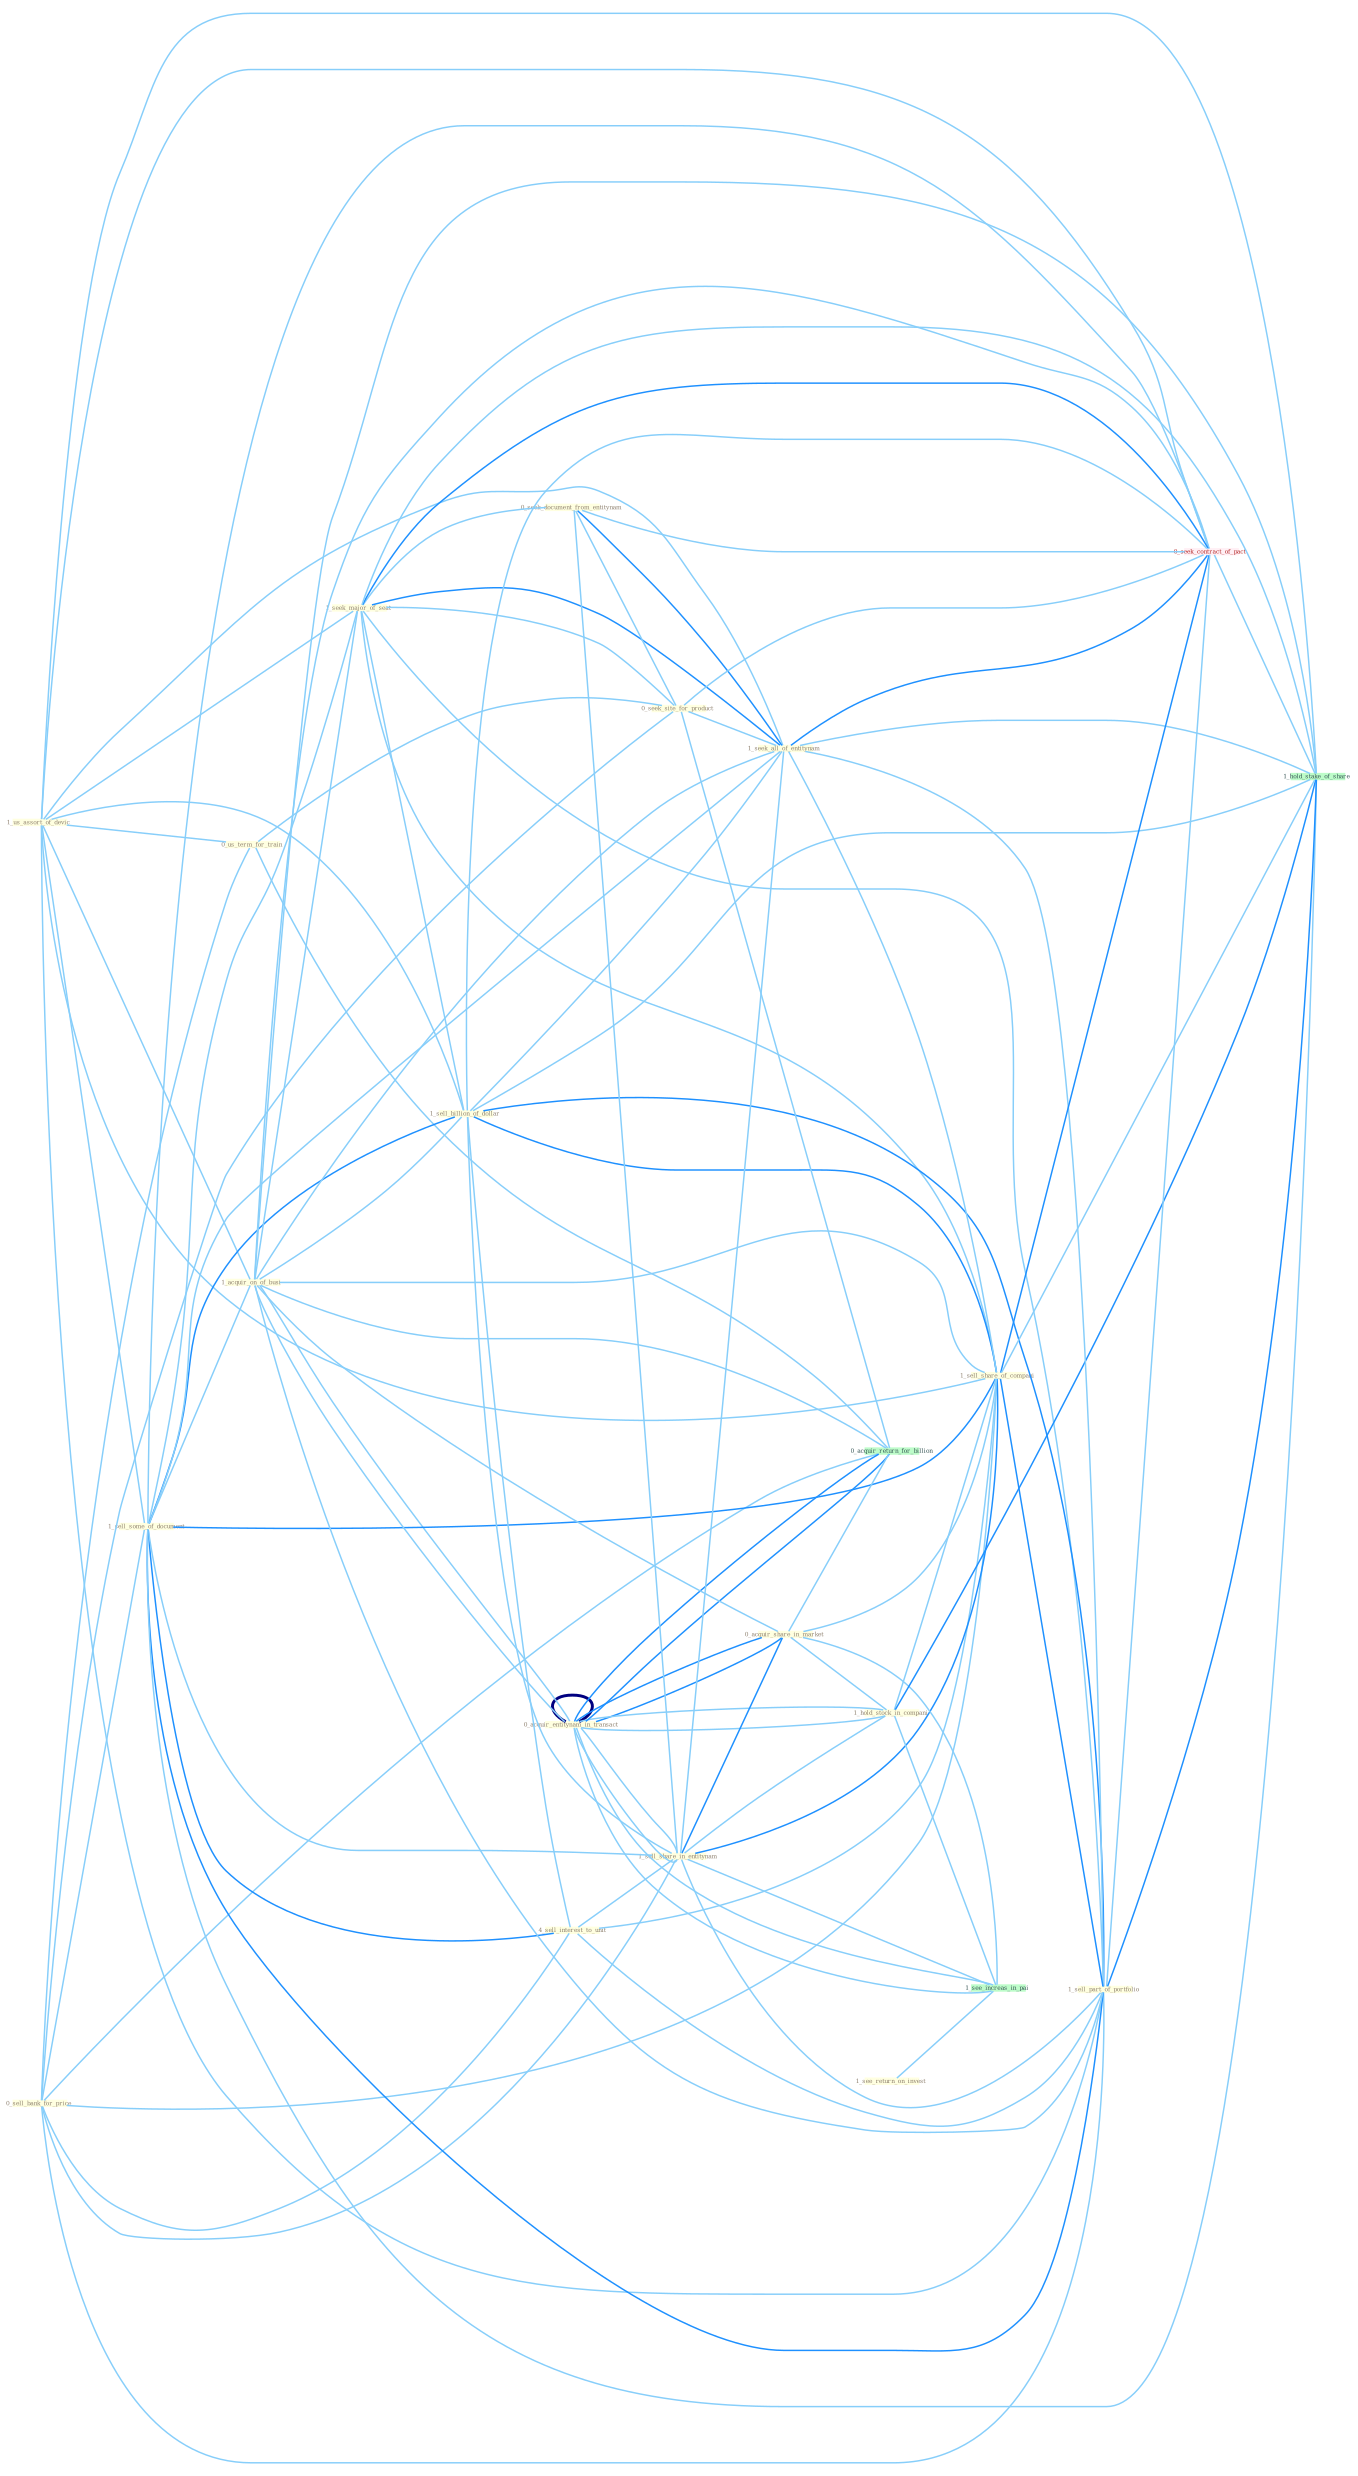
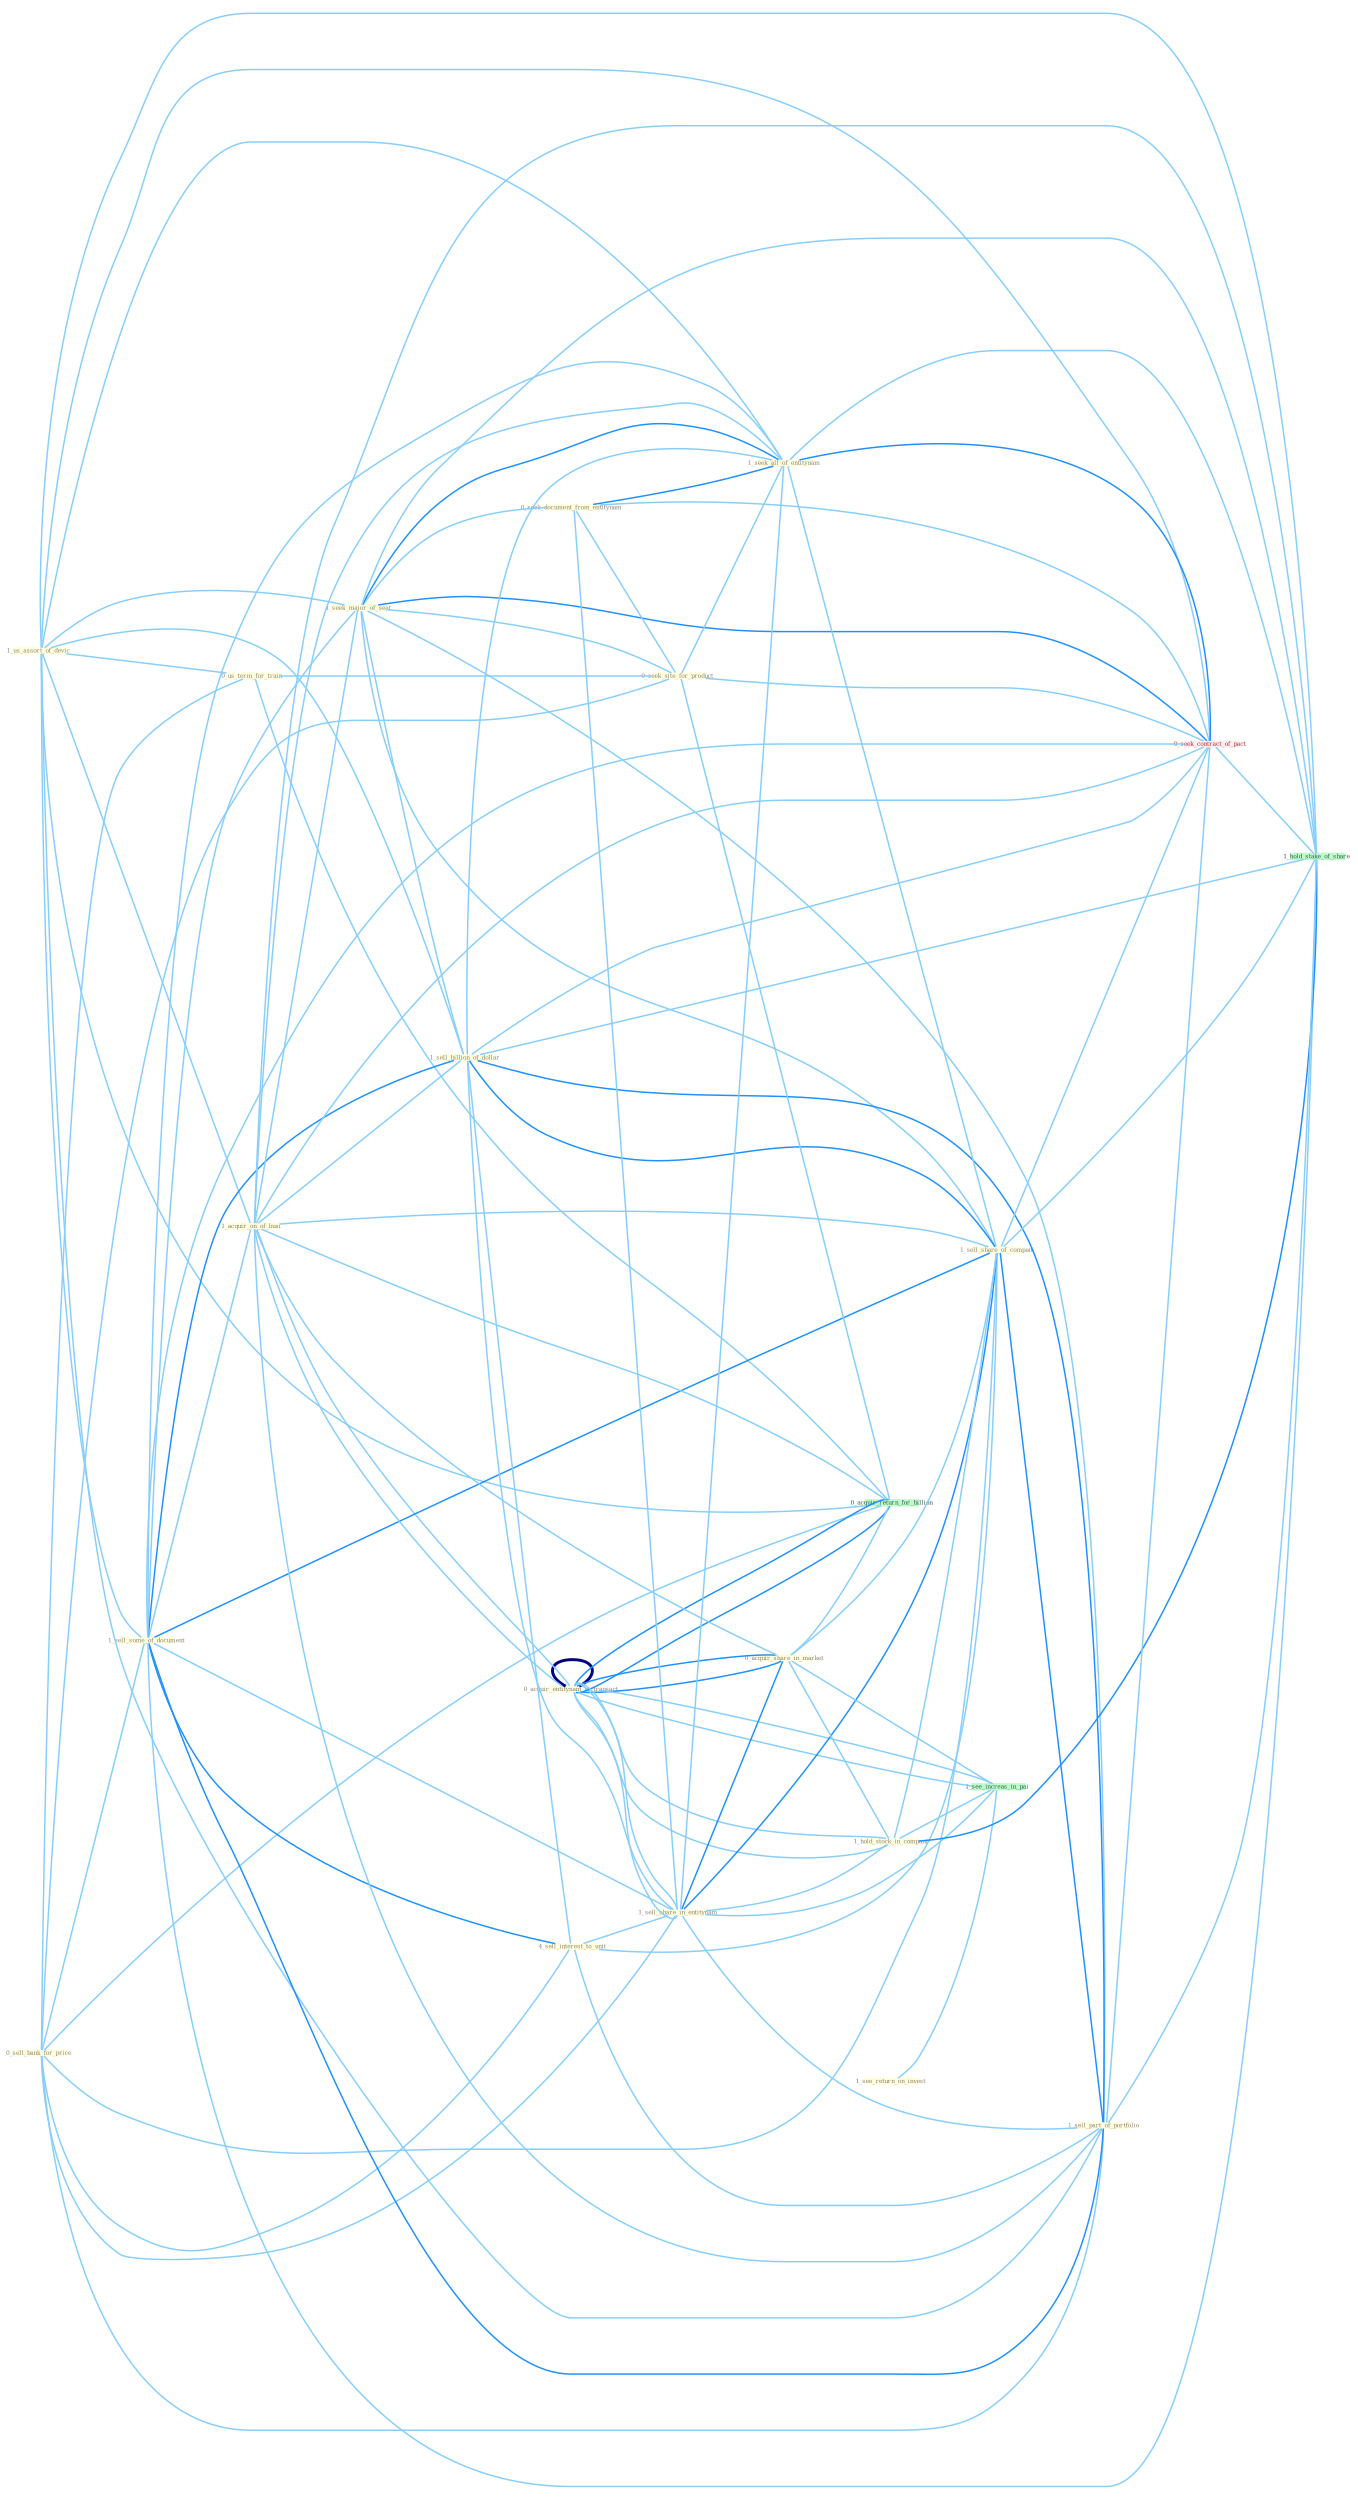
(1105, 964) -> (1105, 997)
(1082, 1297) -> none
(372, 1376) -> (249, 1340)
(1264, 1393) -> (1272, 1637)
